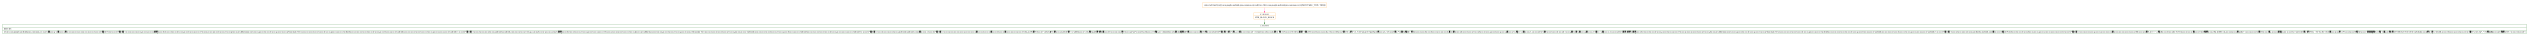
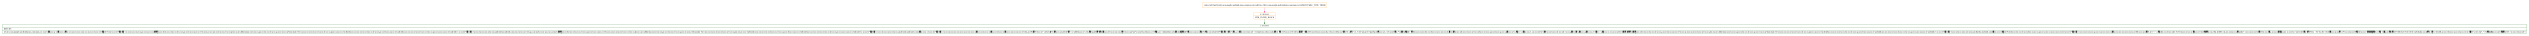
(1265, 17) -> (1265, 17)
